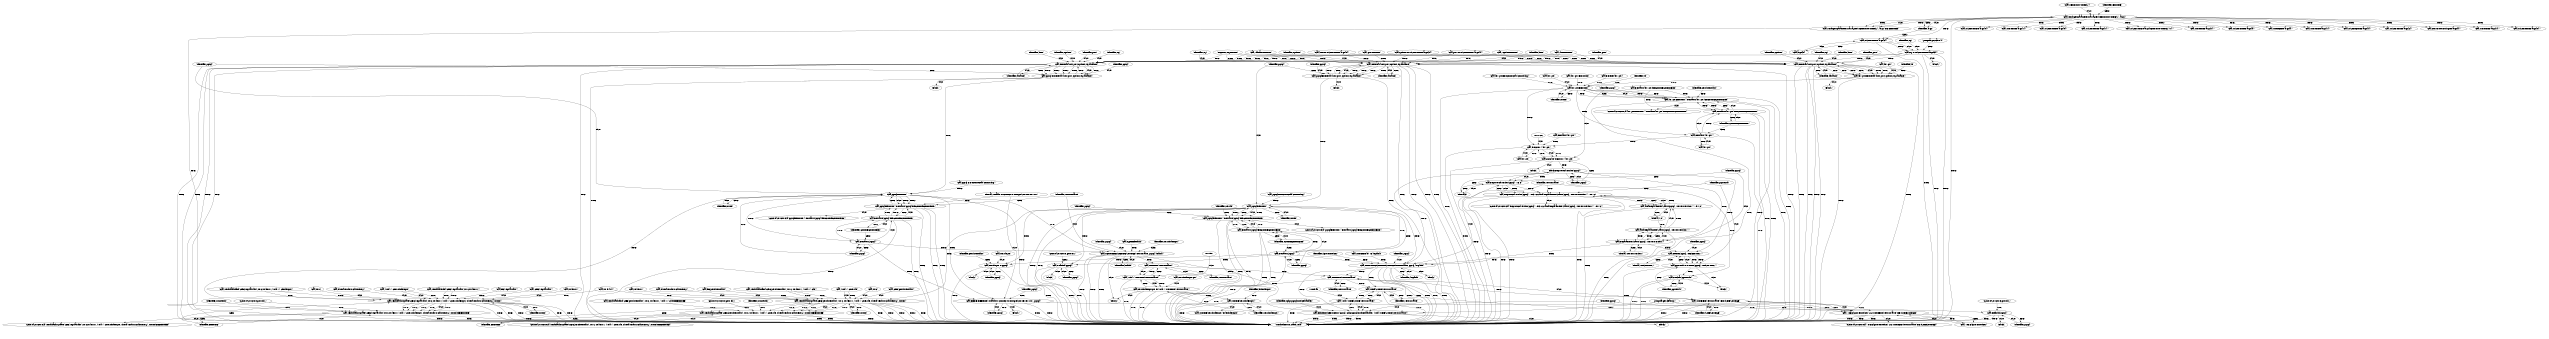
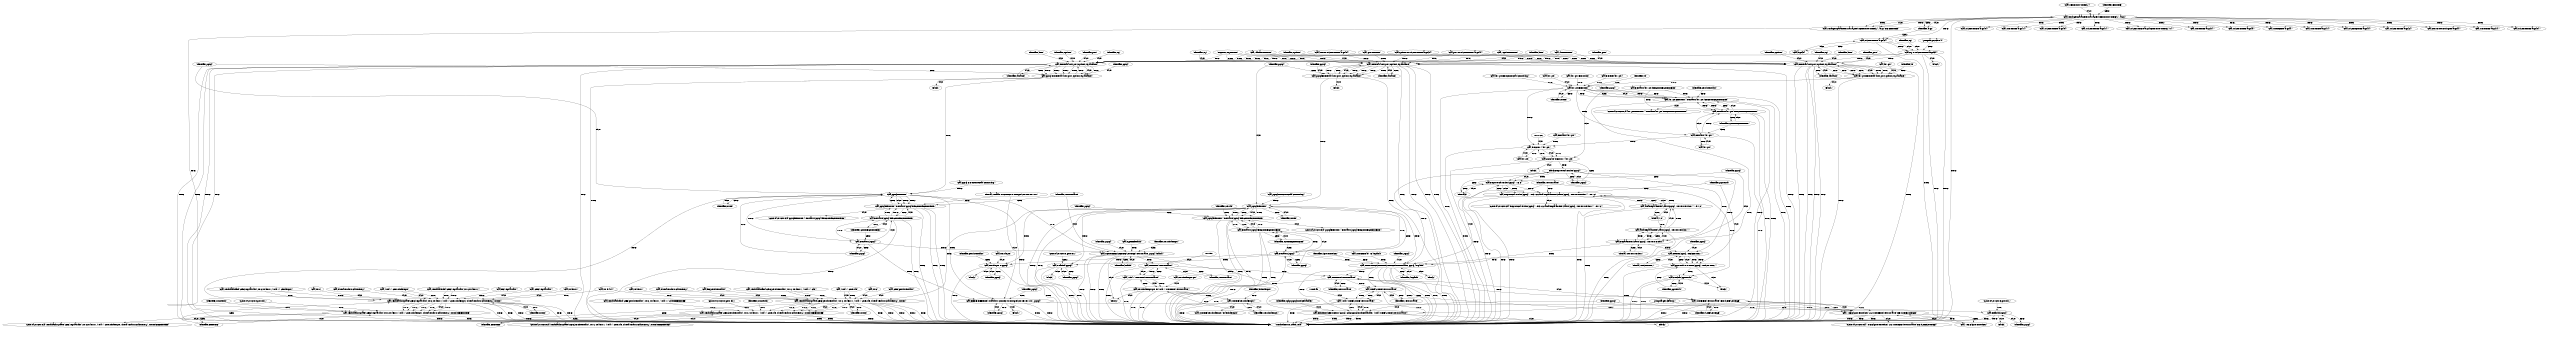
(1190, 274) -> (1186, 259)
none -> (1125, 319)
